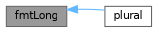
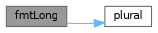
(91, 9) -> (81, 24)
